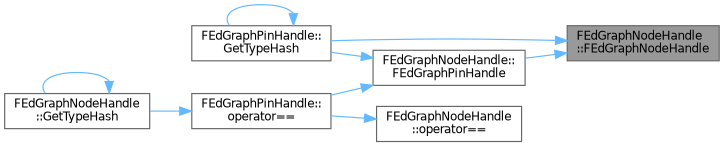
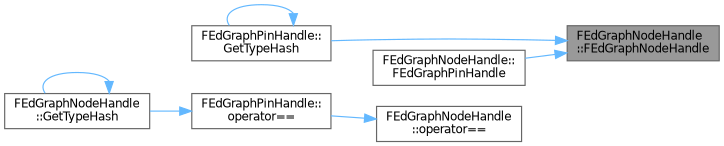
(346, 54) -> none
(346, 92) -> none
